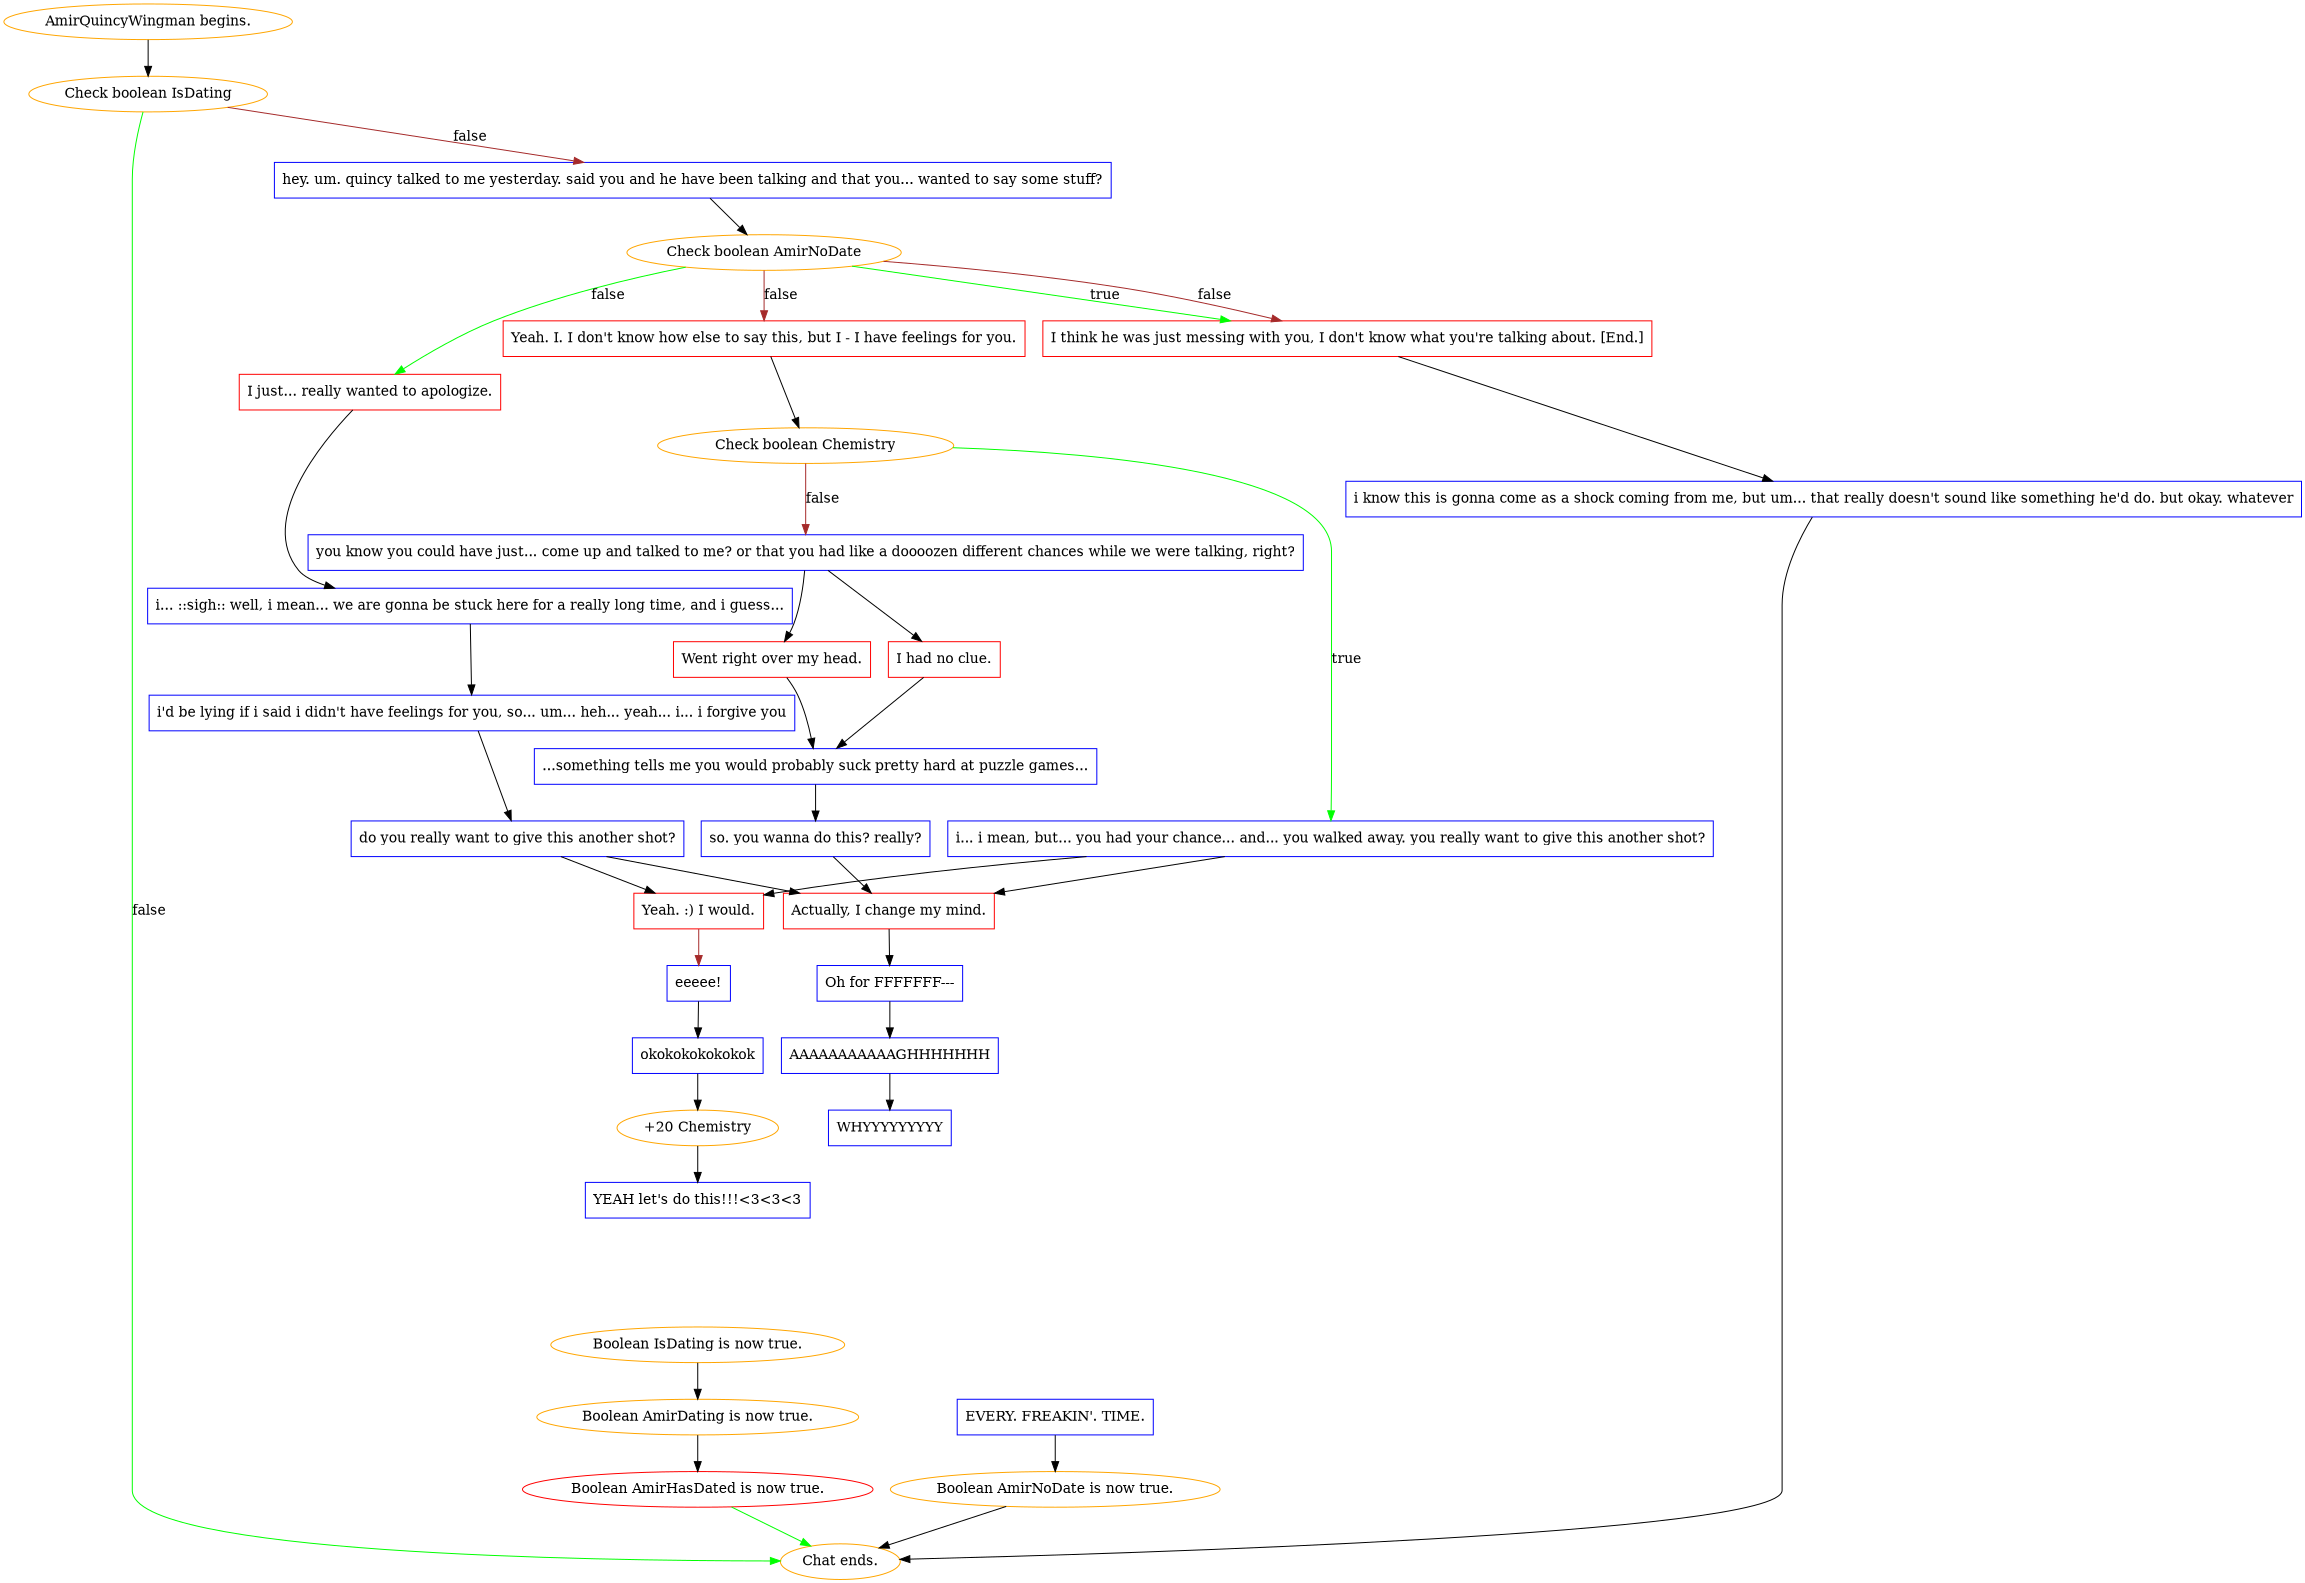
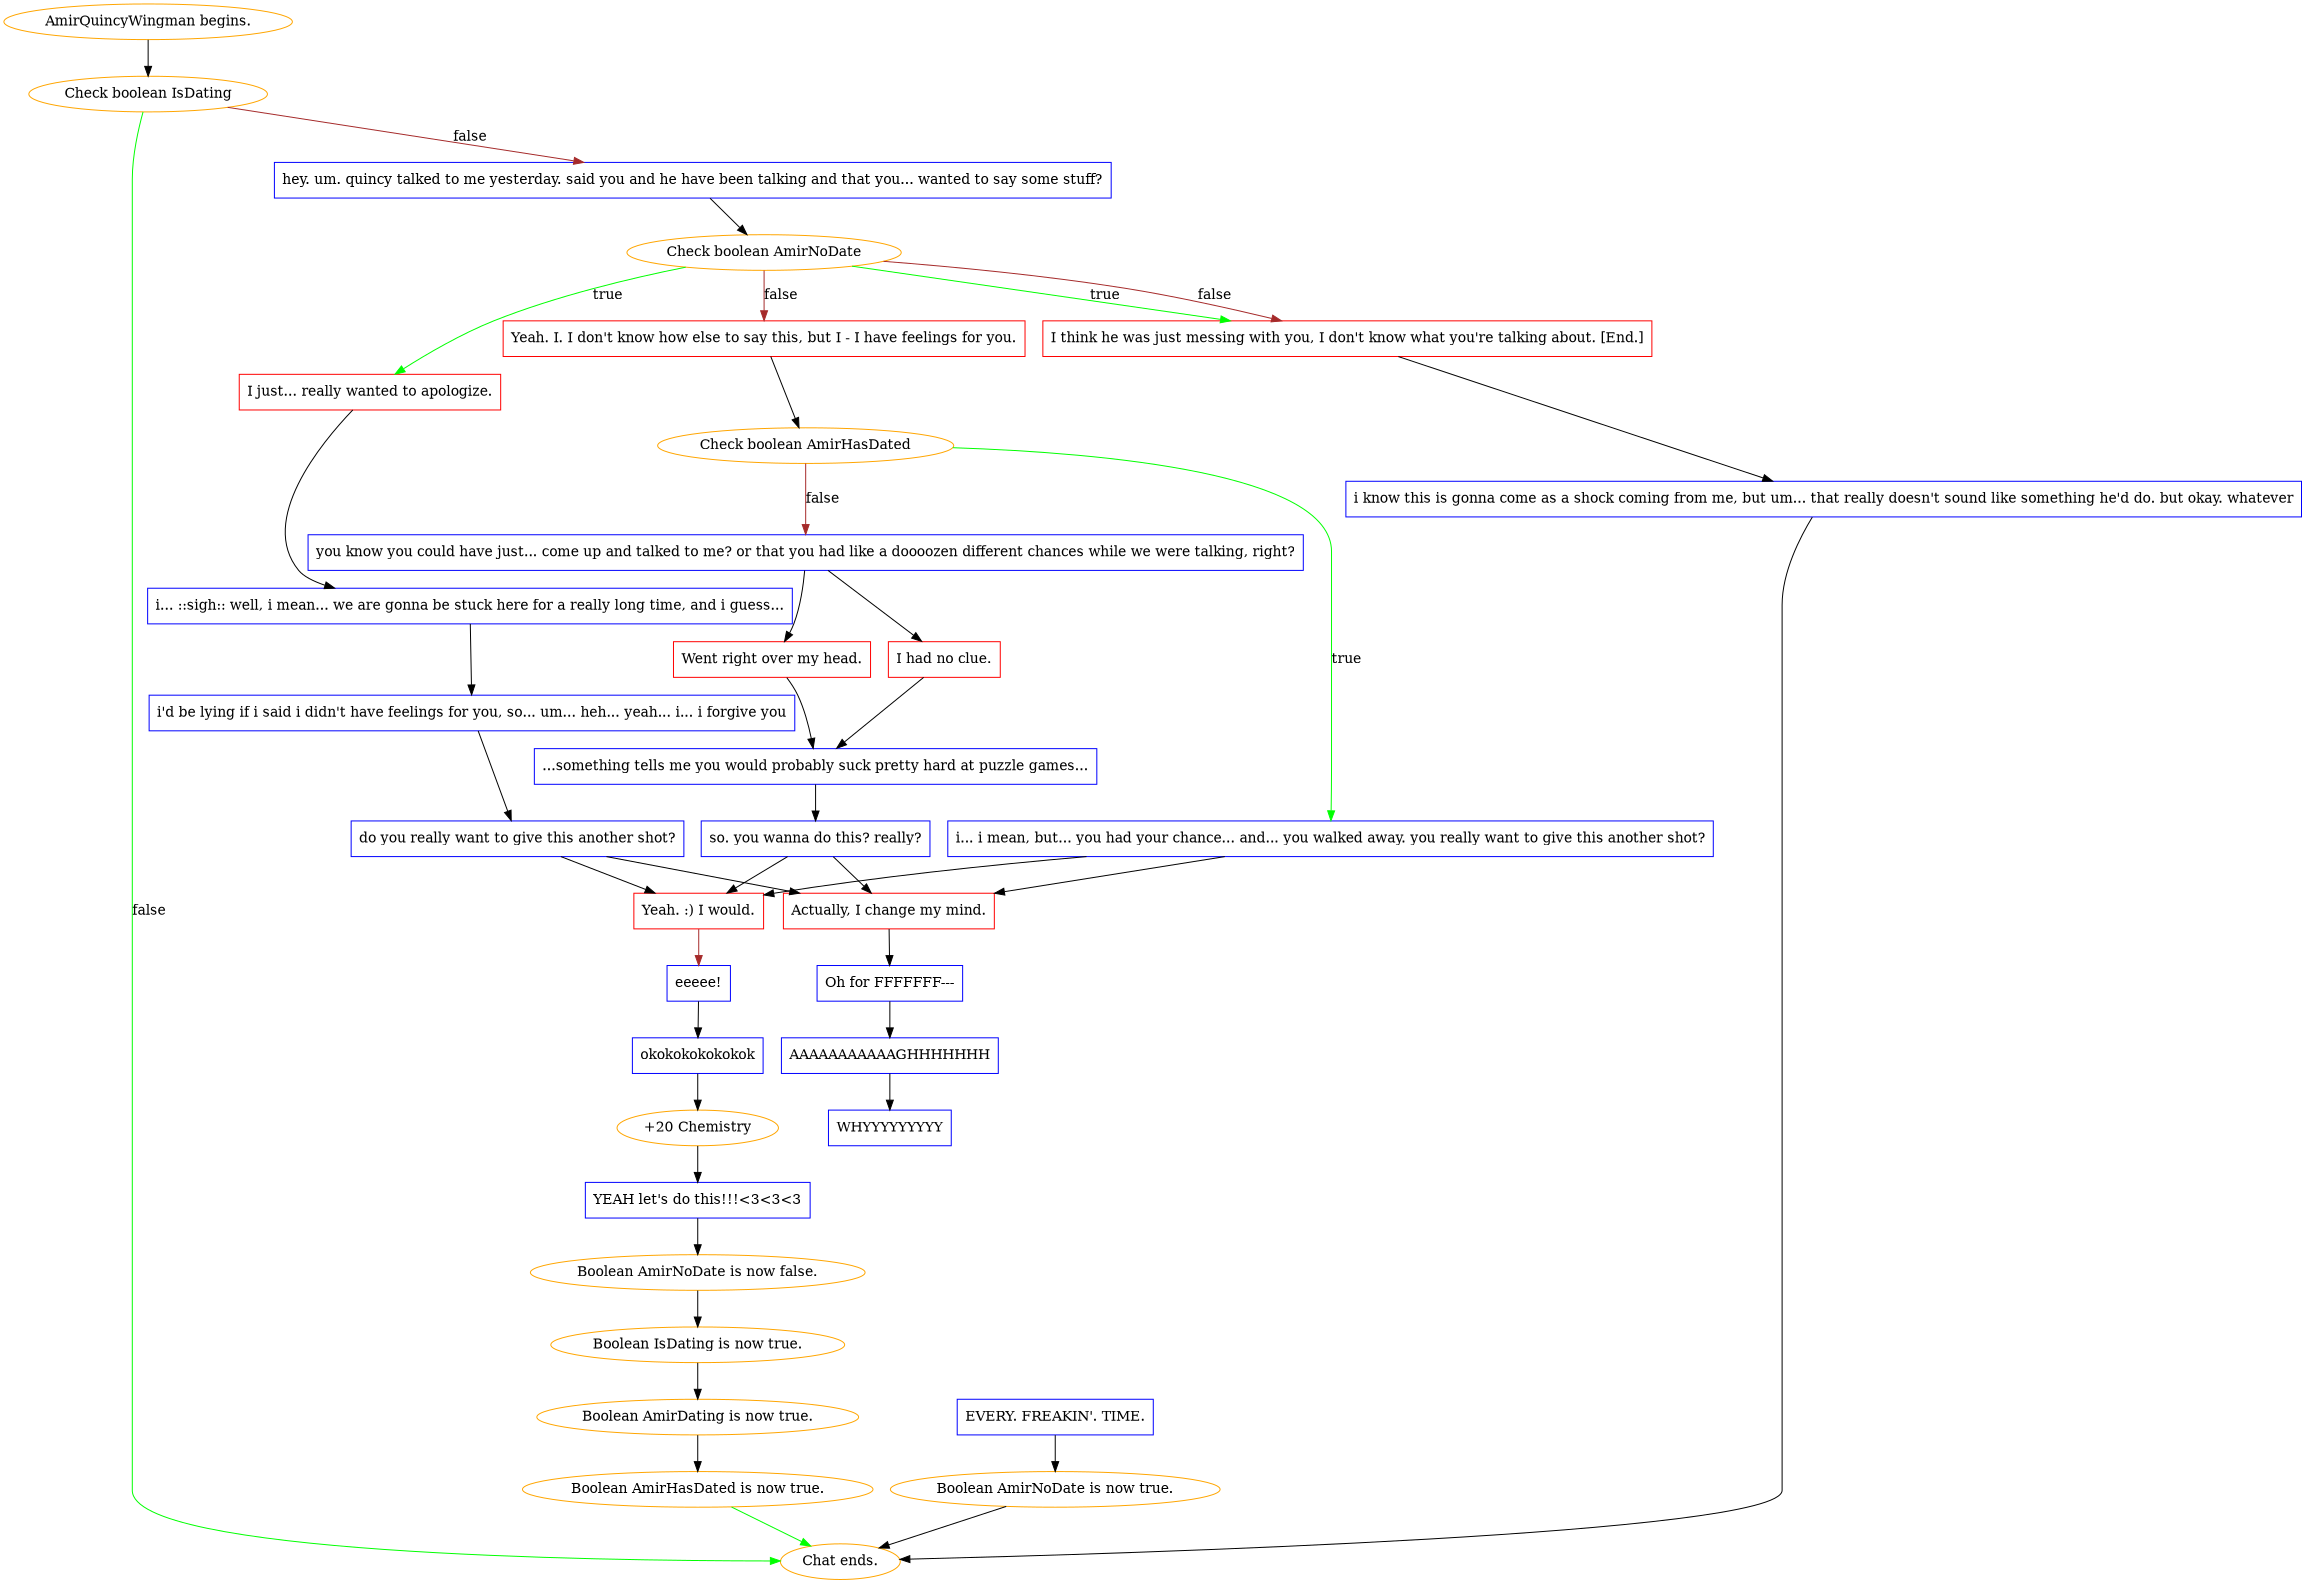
(608, 296) -> (608, 296)
(806, 446) -> (806, 446)
none -> (762, 872)
none -> (698, 1273)
(698, 1489) -> (698, 1489)
